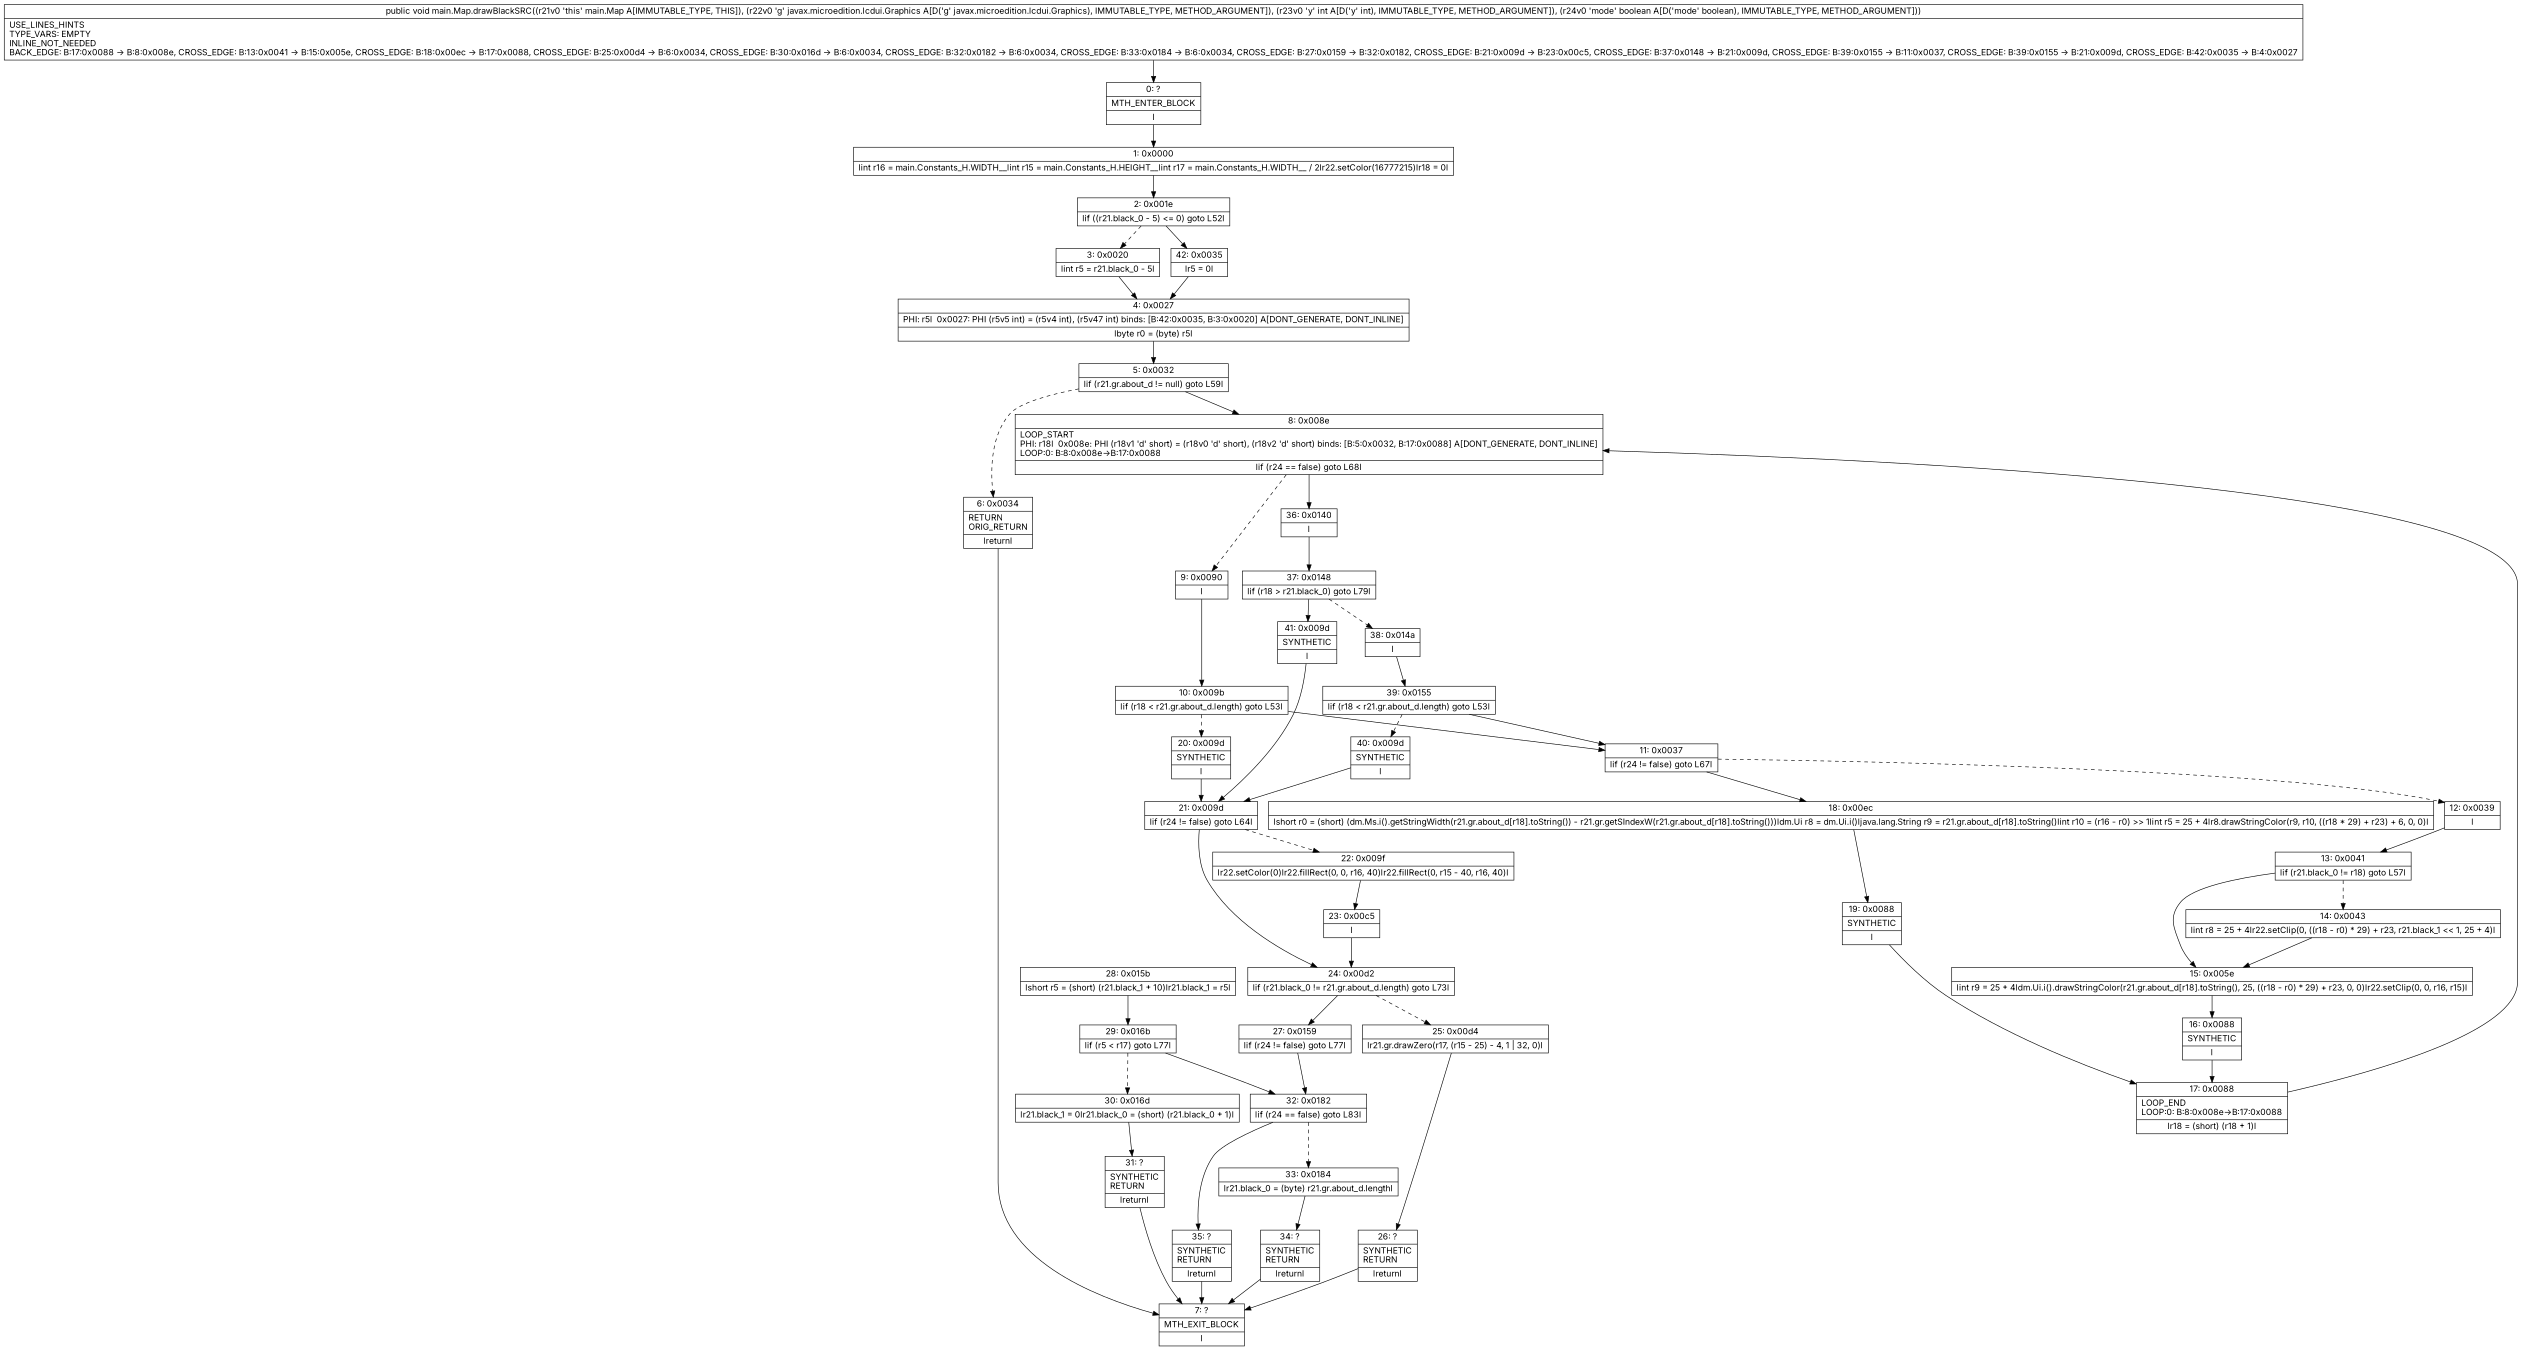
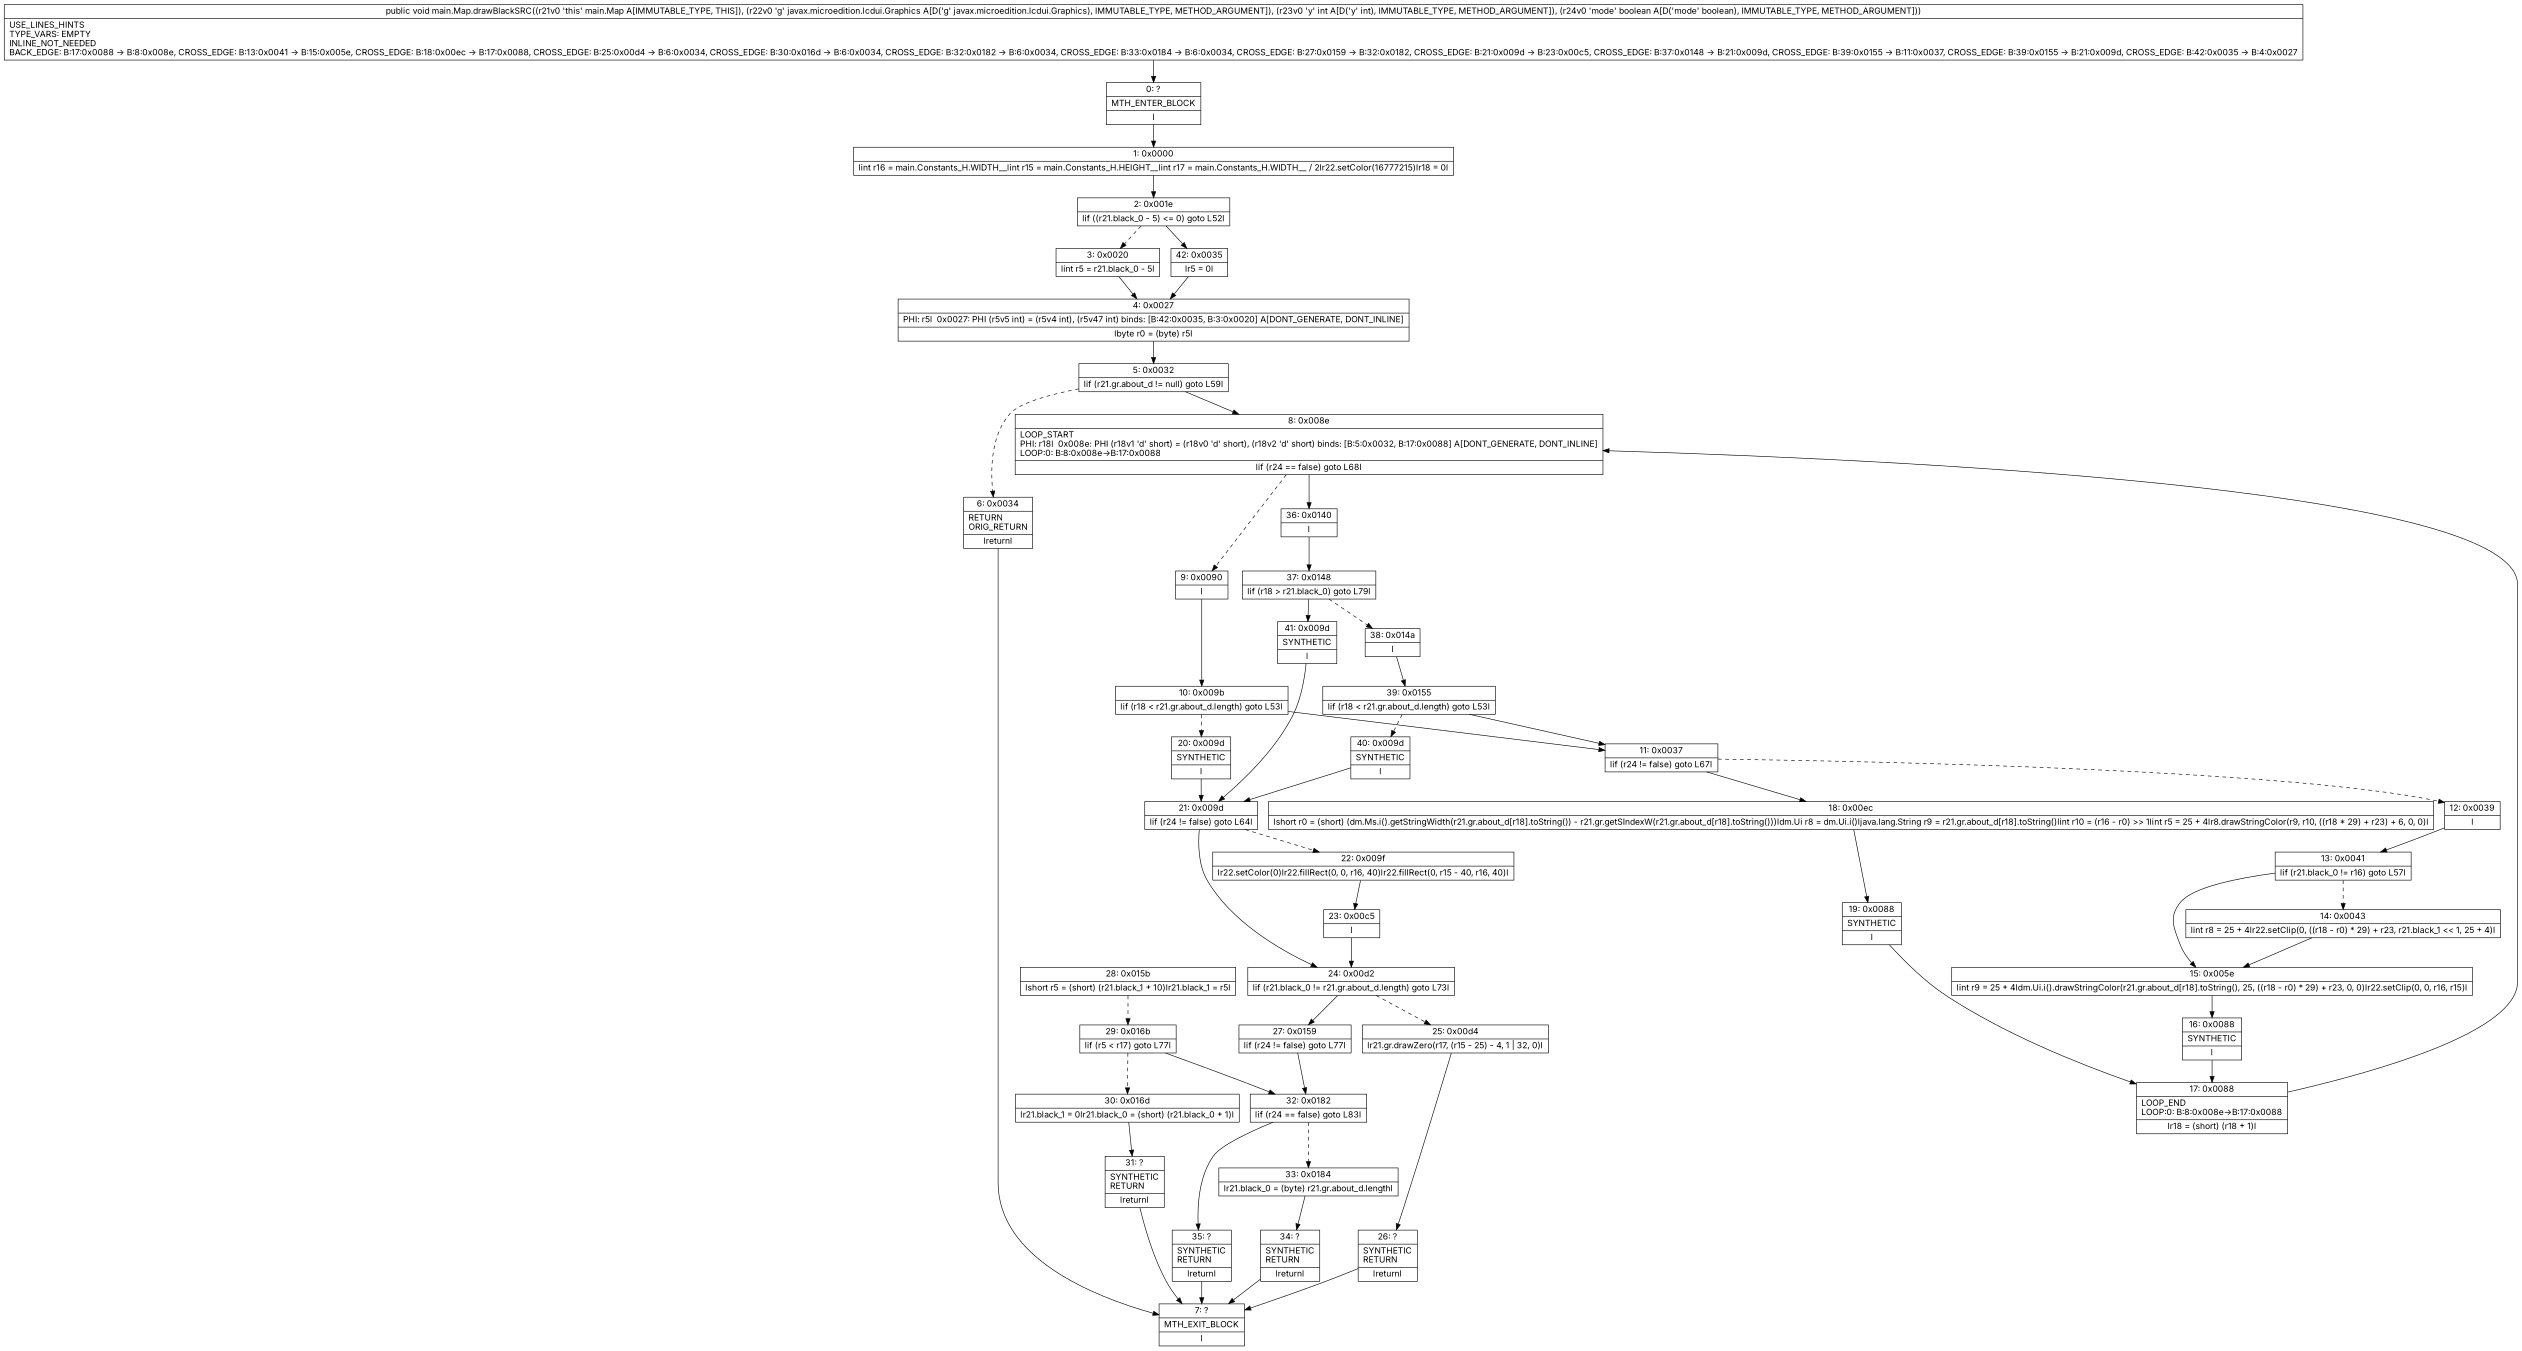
(2343, 873) -> (2343, 873)
(1128, 1007) -> (1128, 1007)
